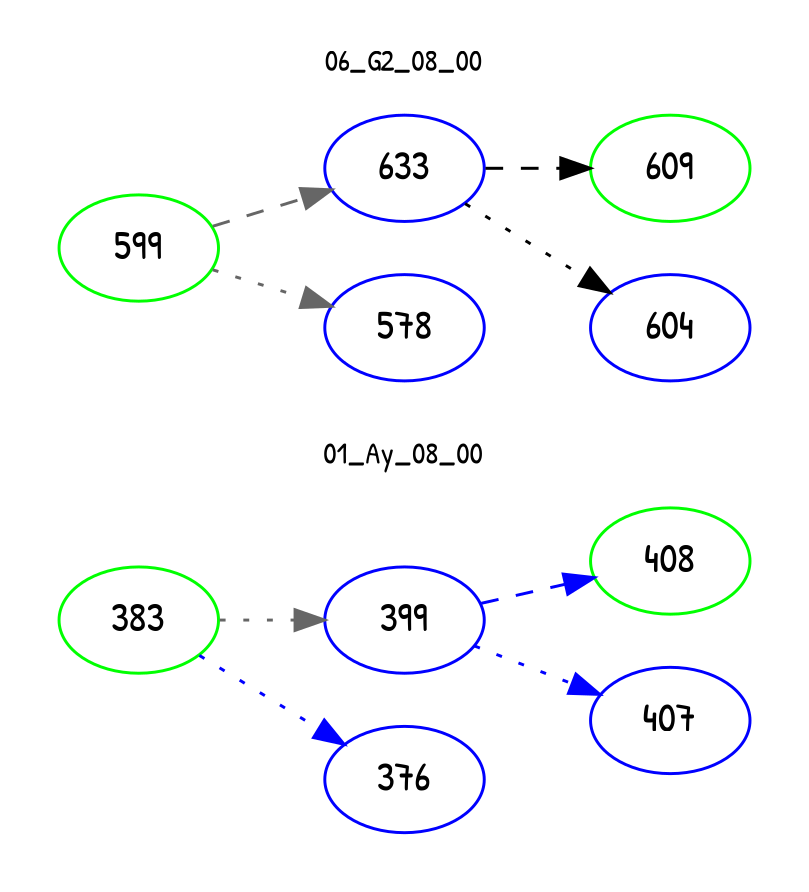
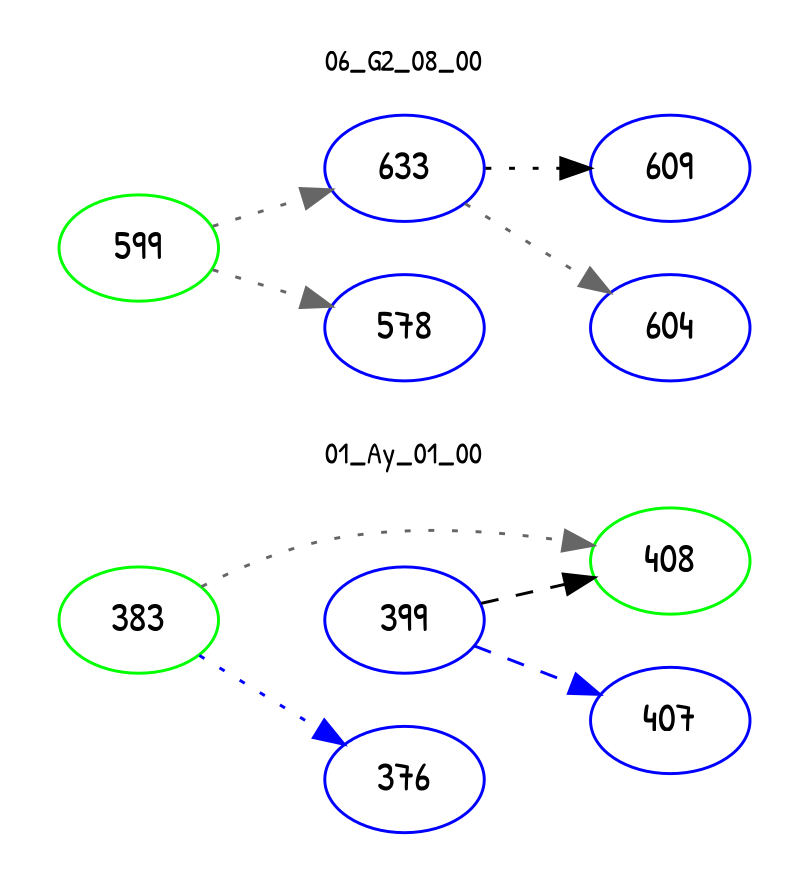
(523, 168) -> (523, 168)
(670, 168) -> (670, 168)
(258, 212) -> (258, 212)
(525, 240) -> (525, 240)
(405, 456) -> (405, 456)
(523, 594) -> (523, 594)
(257, 620) -> (378, 533)
(523, 665) -> (523, 665)
